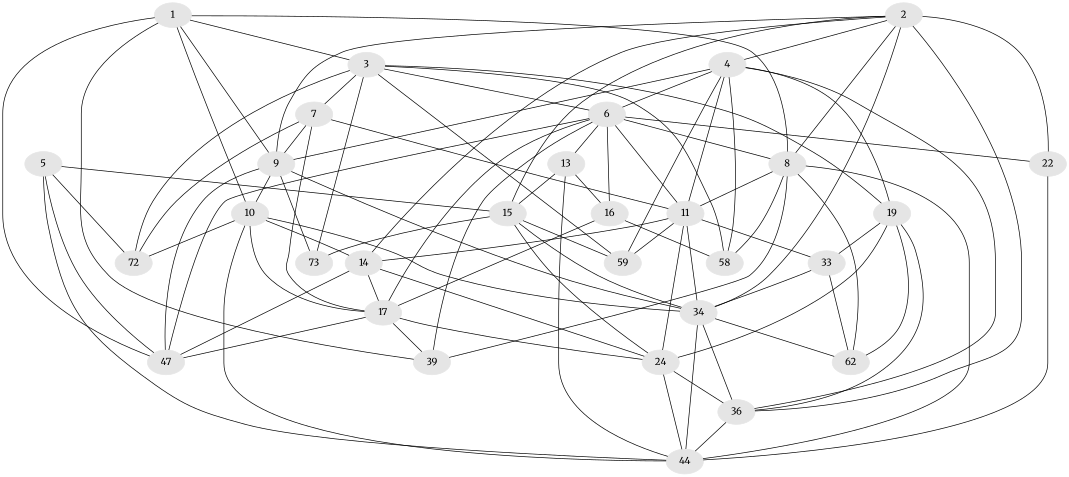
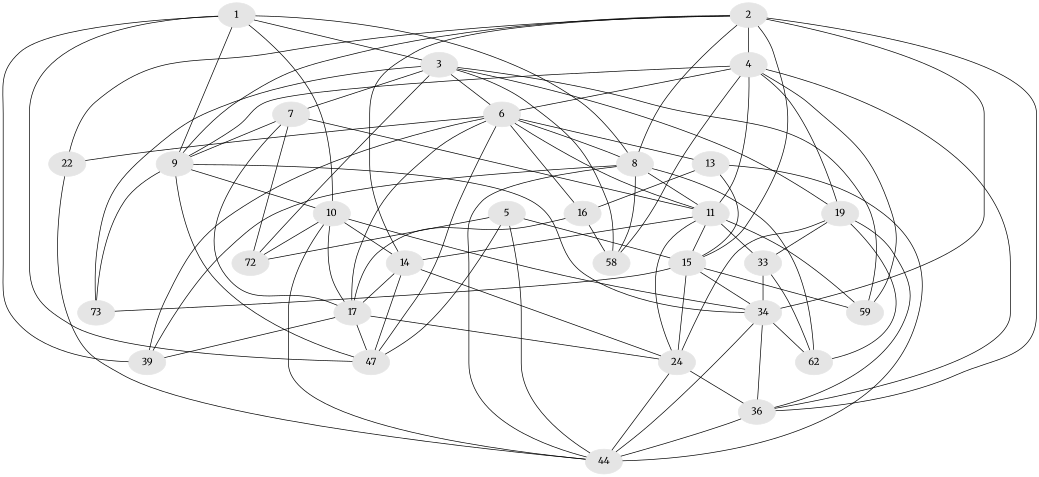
(692, 263) -> (699, 238)
